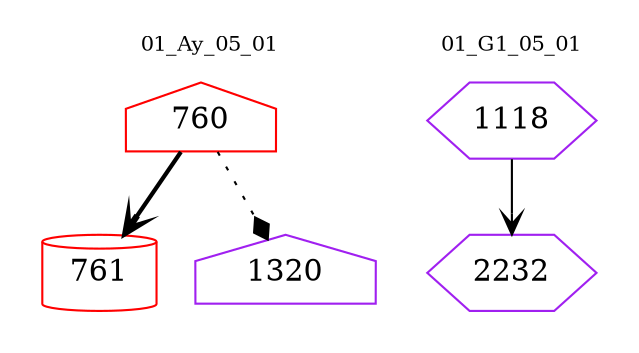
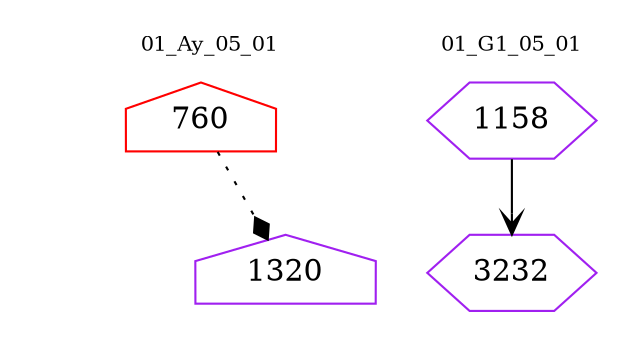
(512, 121) -> (512, 121)
(99, 273) -> none
(512, 273) -> (512, 273)
